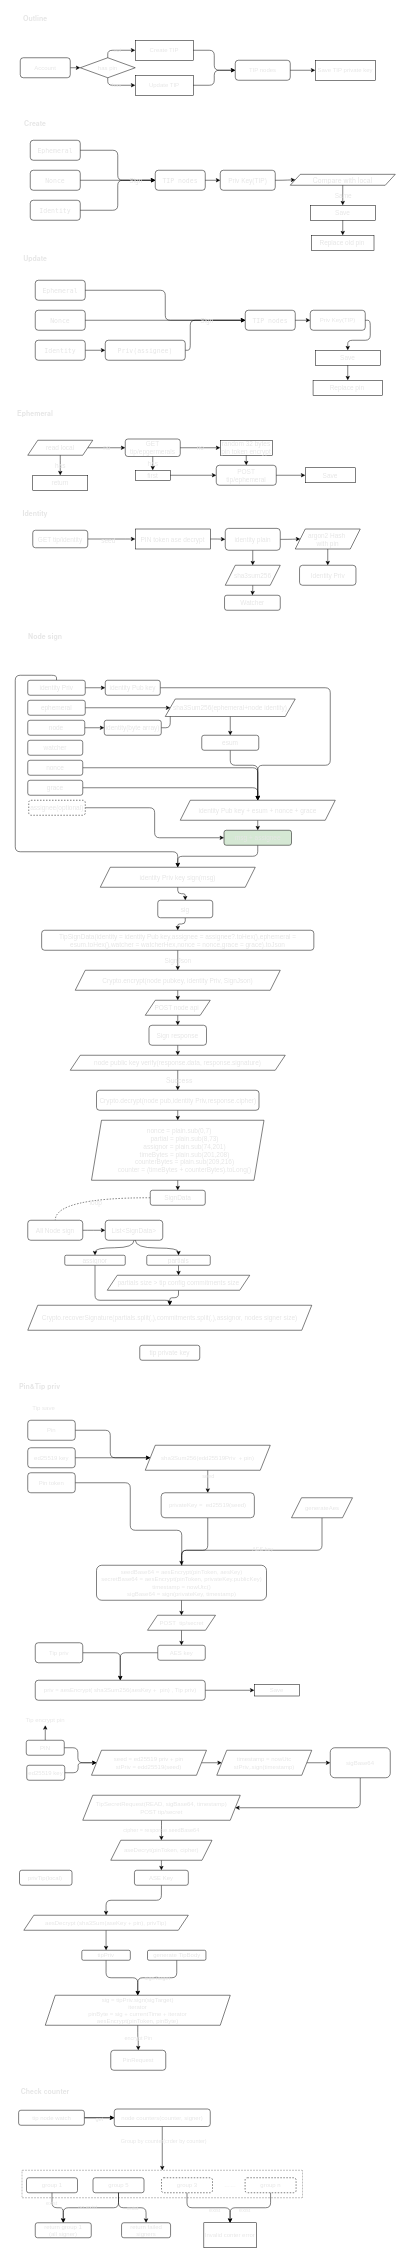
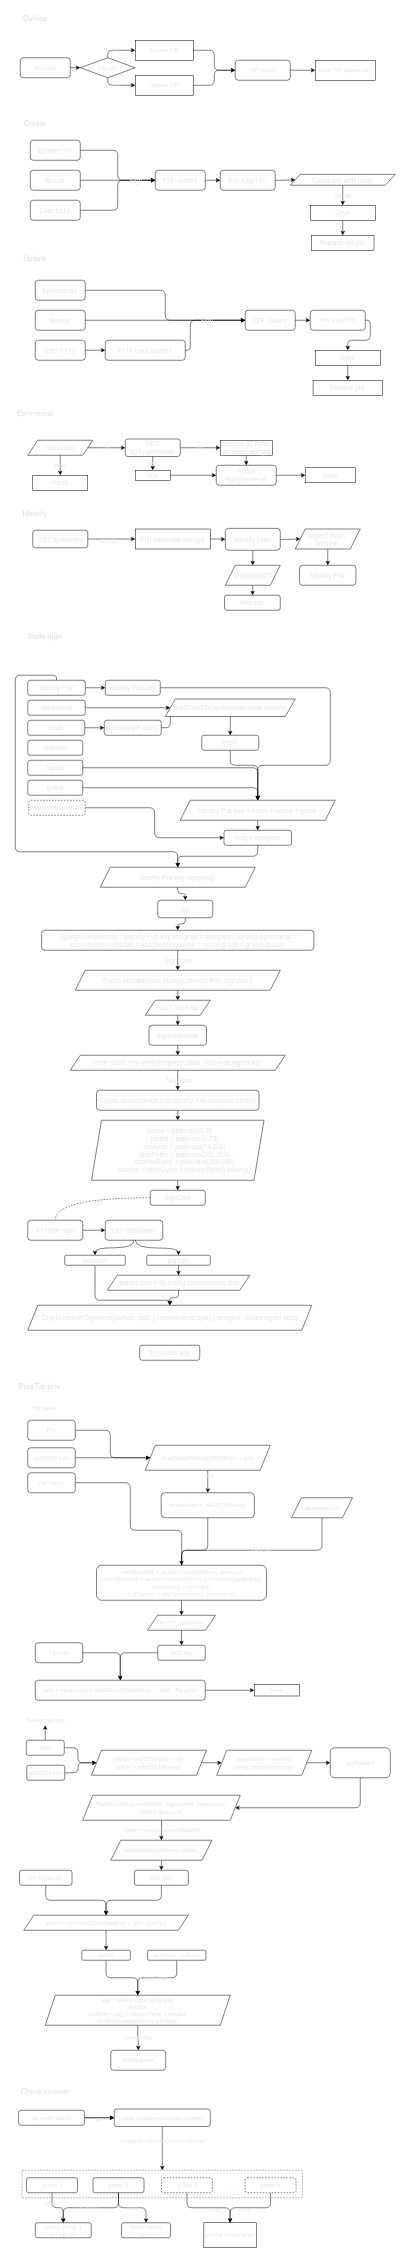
(258, 838) -> (258, 838)
none -> (68, 1900)
